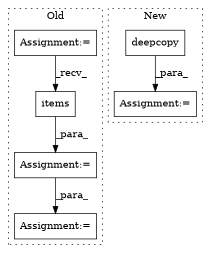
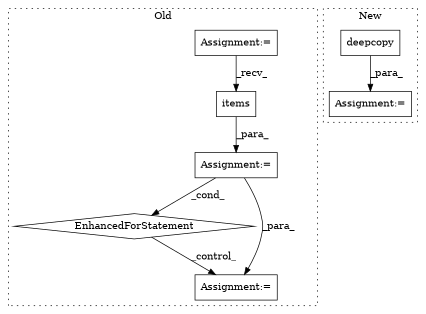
none -> (134, 226)
